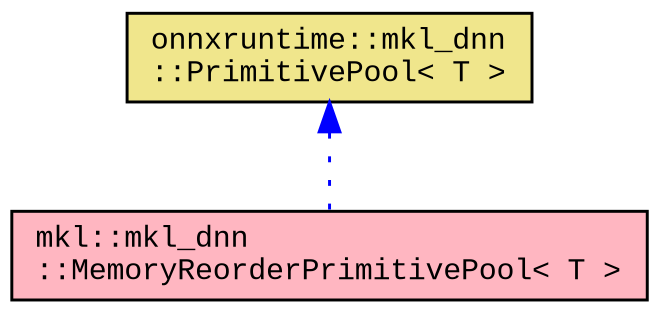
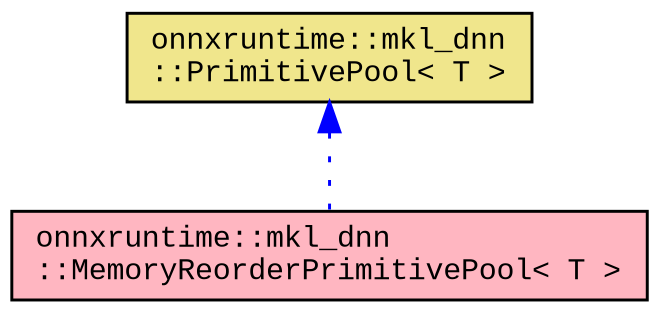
(330, 256) -> (330, 256)
